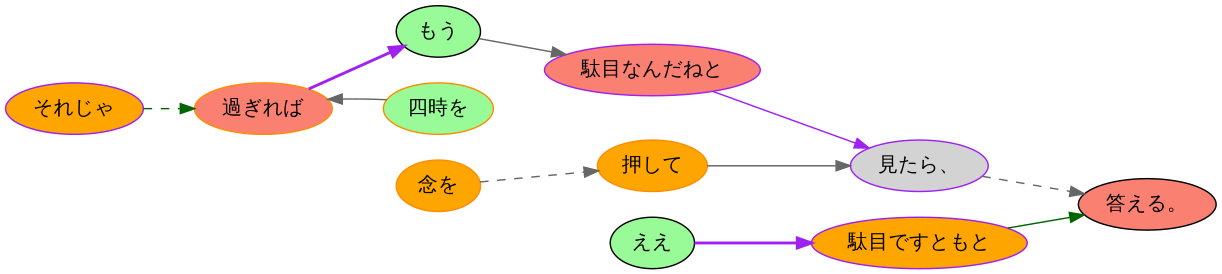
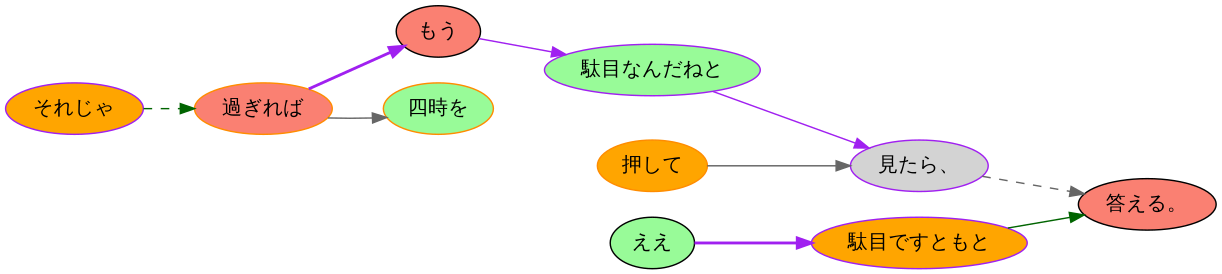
(438, 31) -> (438, 31)
(515, 45) -> (515, 45)
(652, 70) -> (652, 70)
(365, 99) -> (350, 118)
(438, 186) -> none
